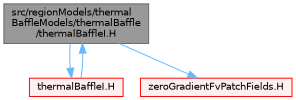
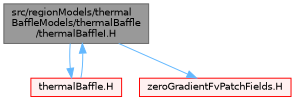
(76, 87) -> (76, 87)
